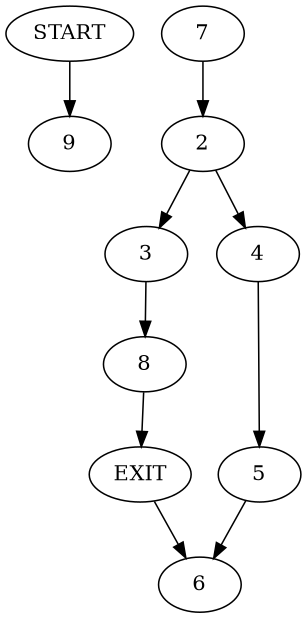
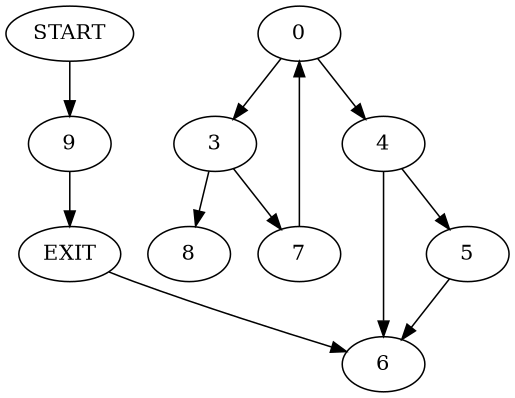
(203, 144) -> (299, 34)
none -> (253, 193)
none -> (384, 246)
(143, 412) -> (70, 191)
